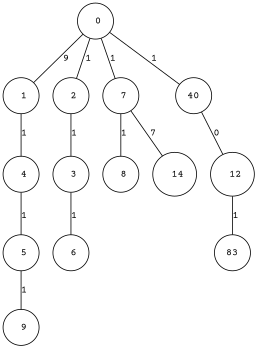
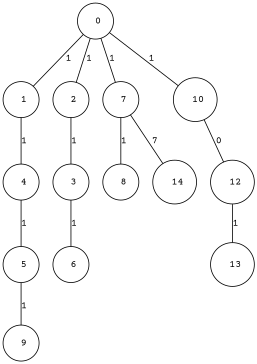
(66, 58) -> (69, 58)
(194, 96) -> (195, 100)
(232, 253) -> (232, 265)
